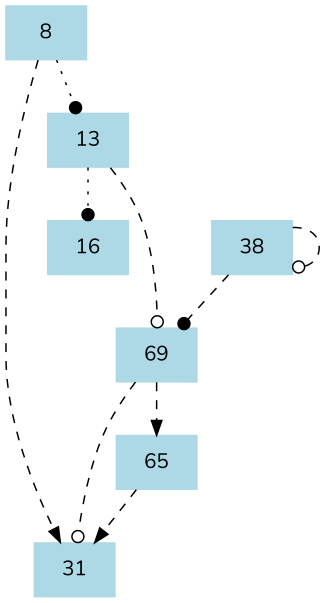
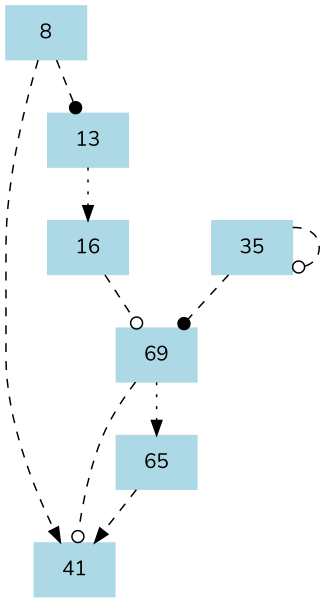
(65, 81) -> (65, 81)
(88, 187) -> (88, 187)
(147, 237) -> (119, 296)
(252, 248) -> (252, 248)
(157, 401) -> (157, 401)
(75, 570) -> (75, 570)
